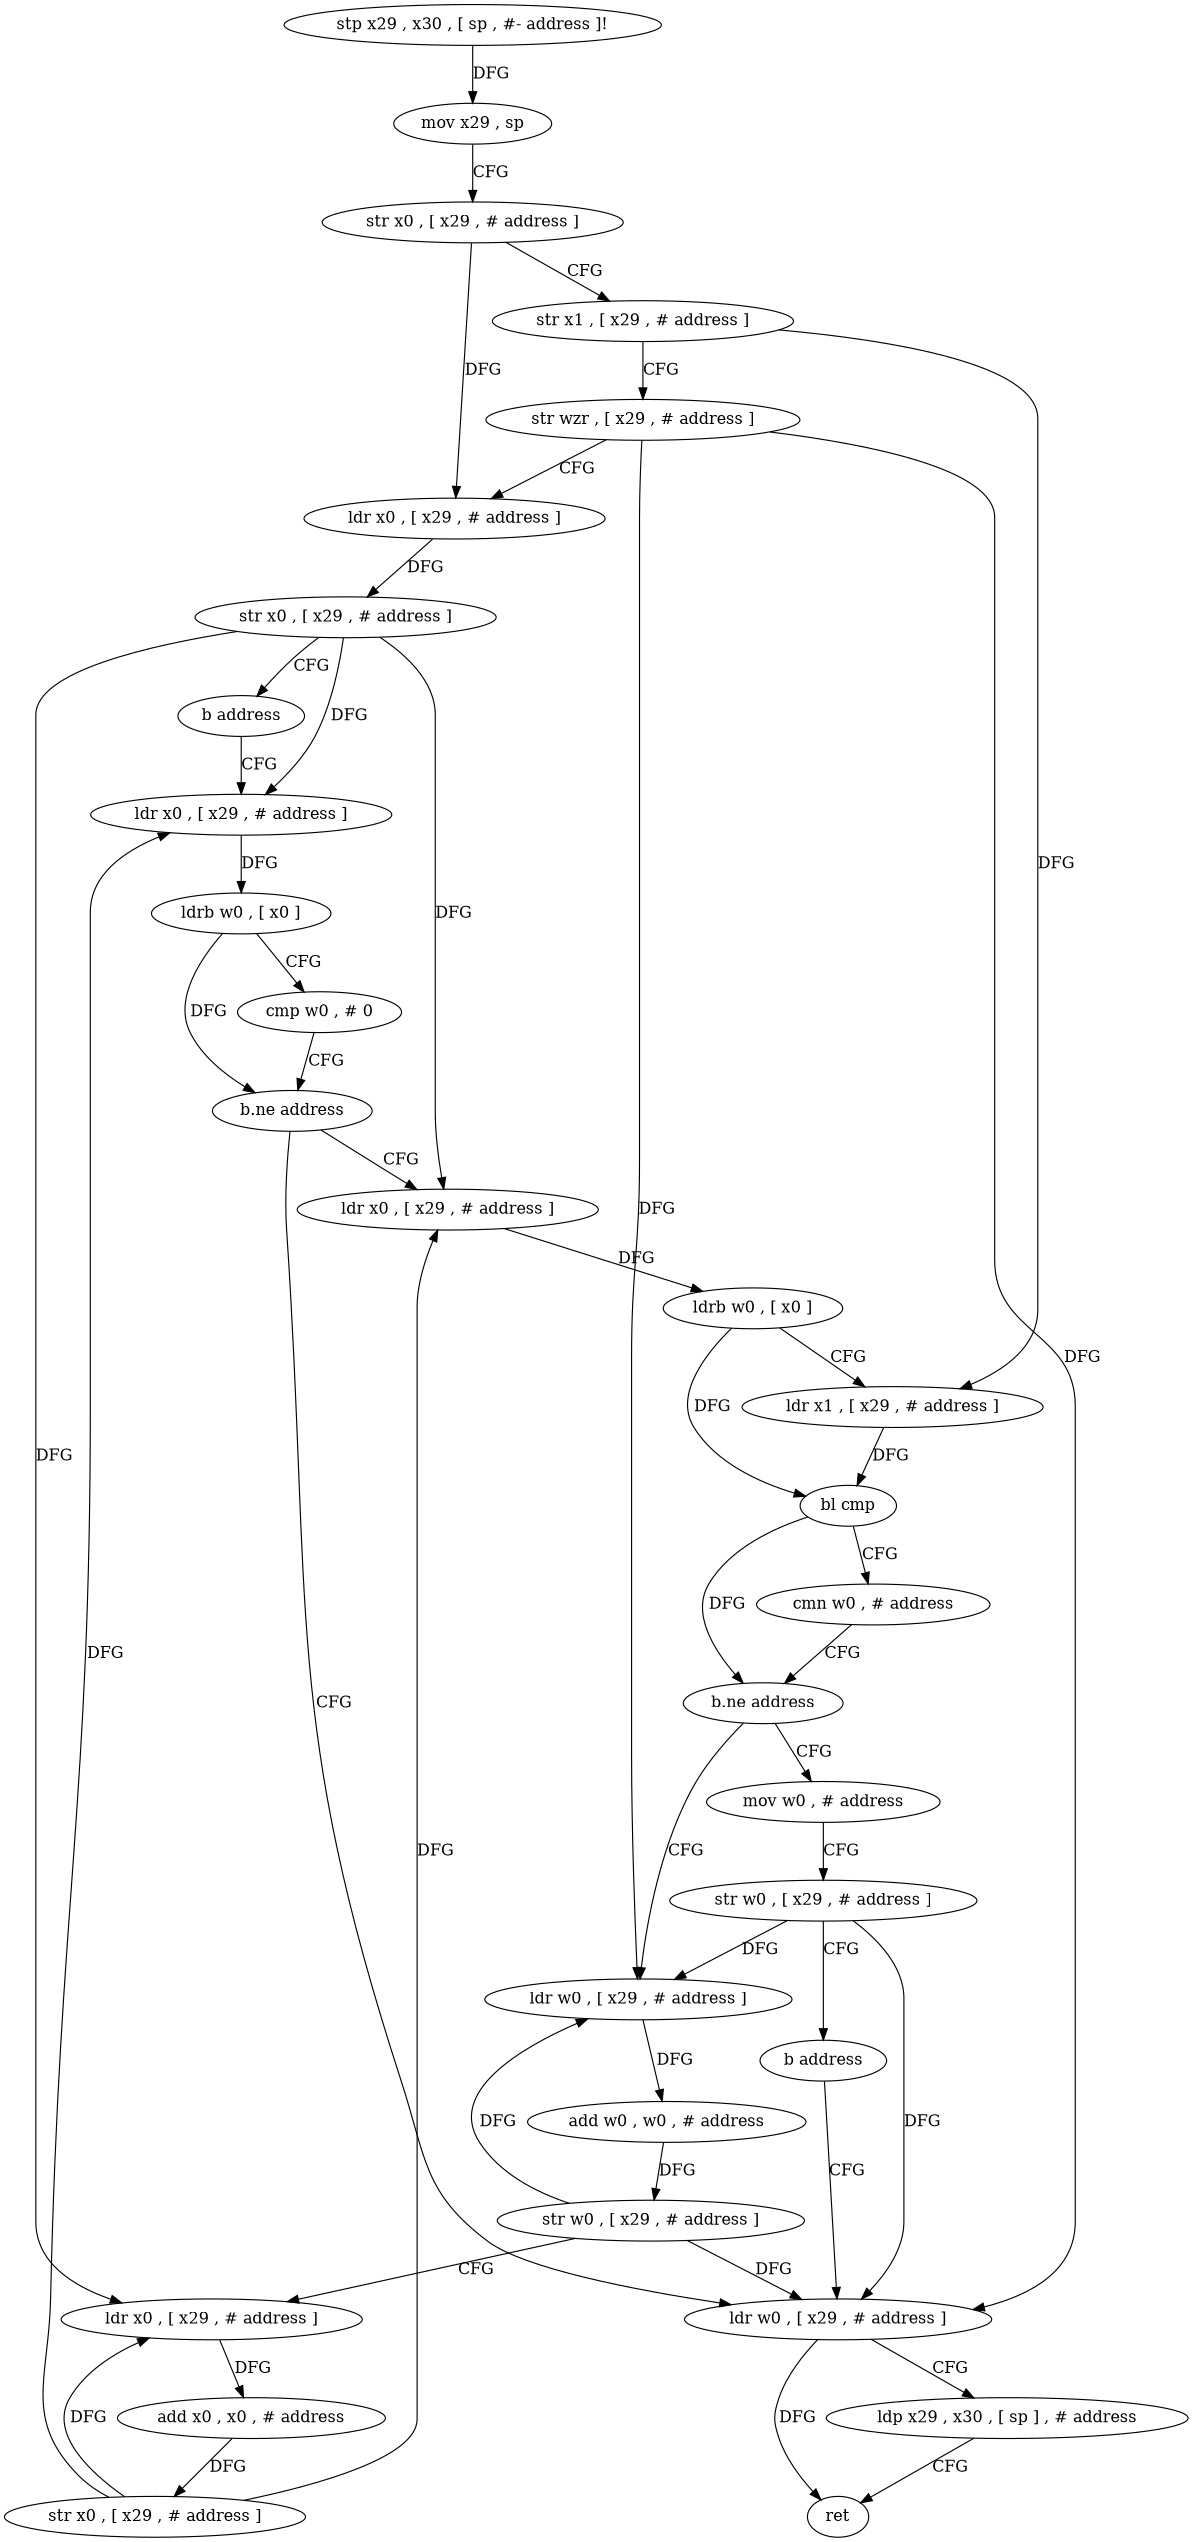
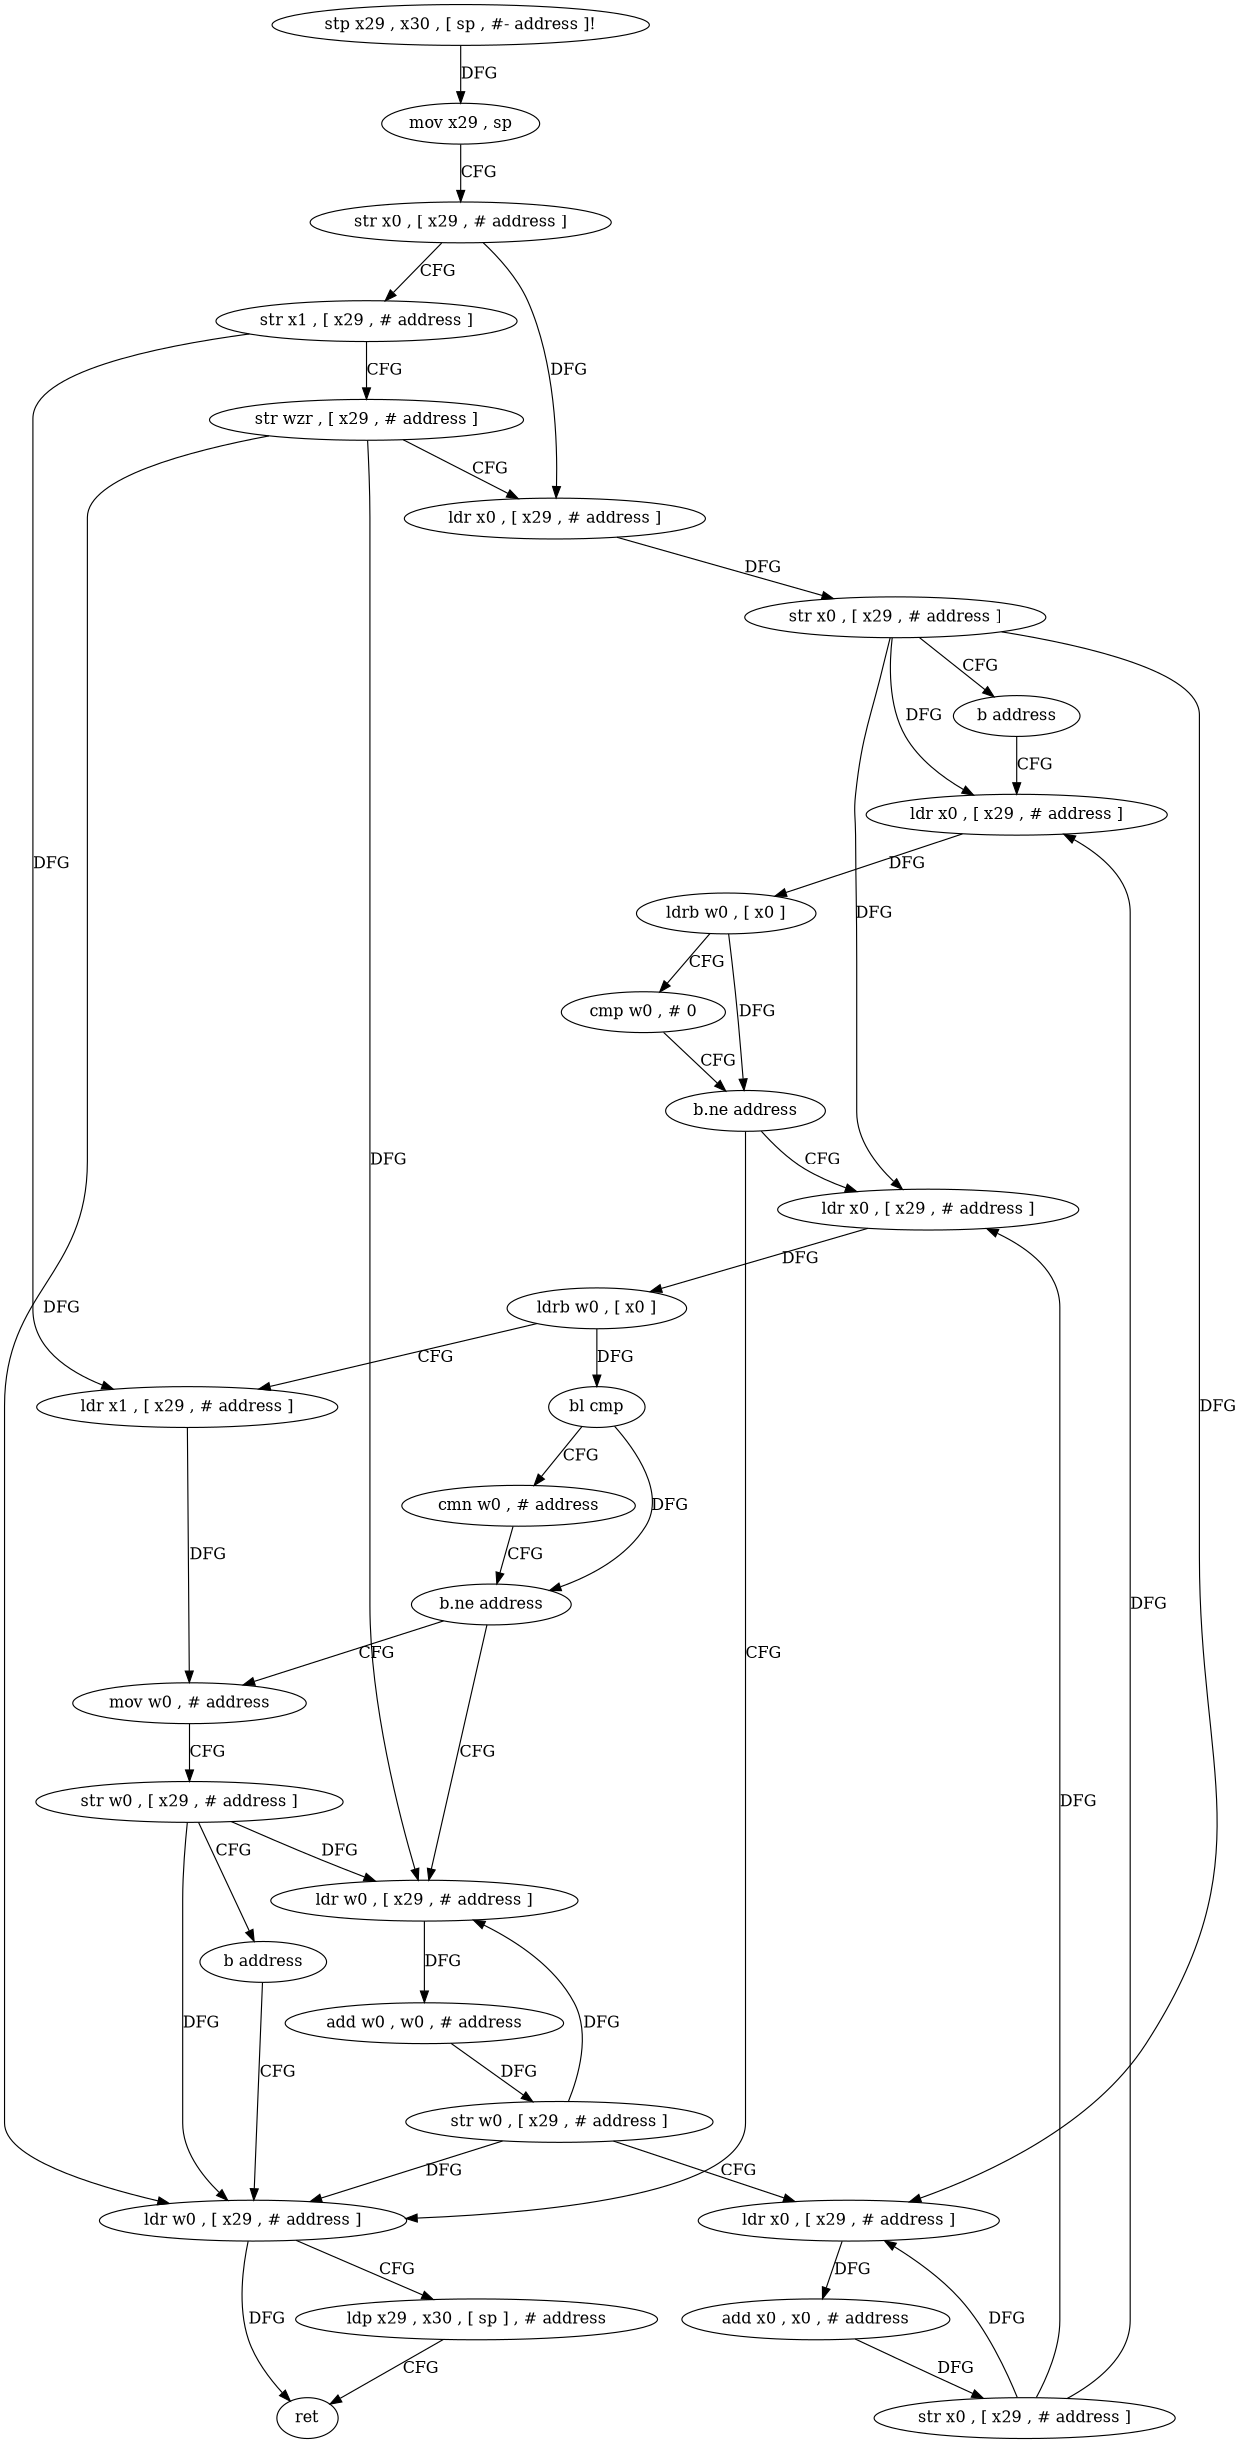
(873, 1451) -> (188, 1549)
